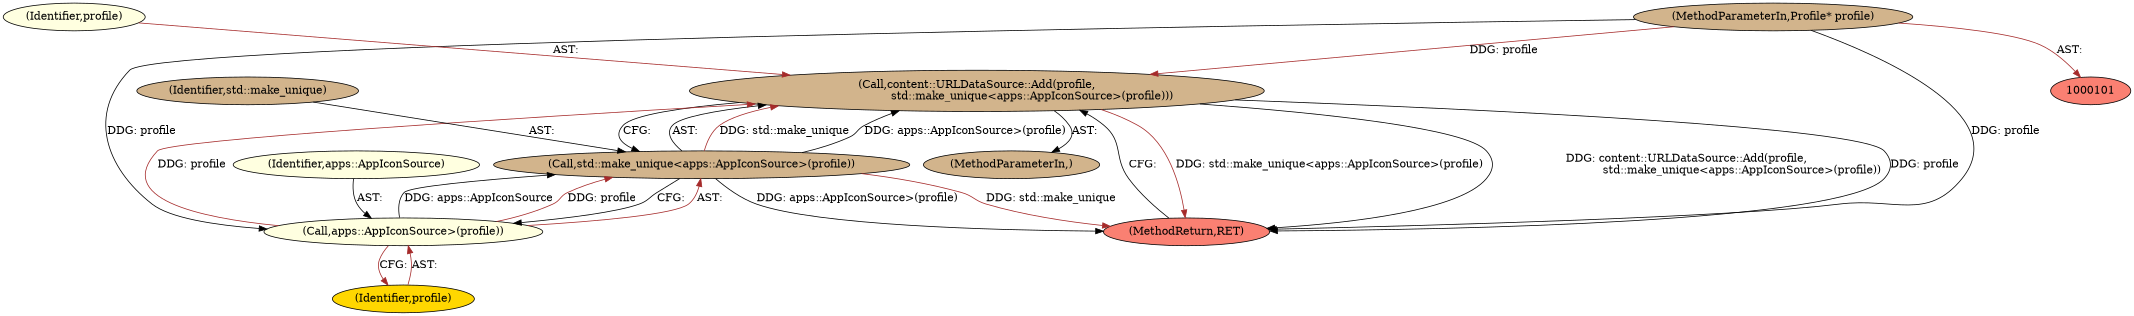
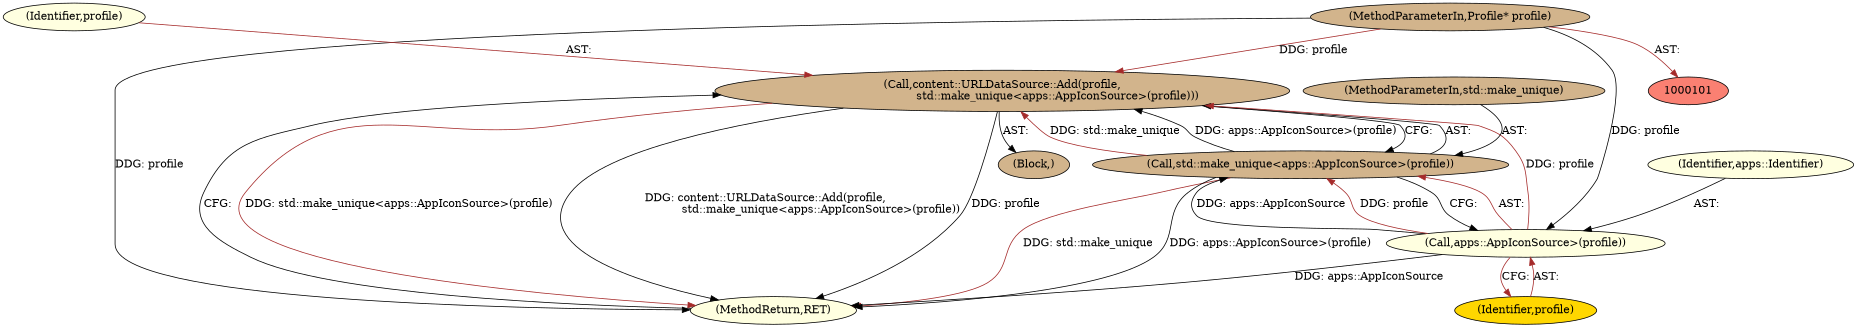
(248, 91) -> (1454, 91)
(356, 165) -> (1751, 165)
(1012, 165) -> (1034, 165)
(1187, 232) -> (773, 310)
none -> (1151, 285)
